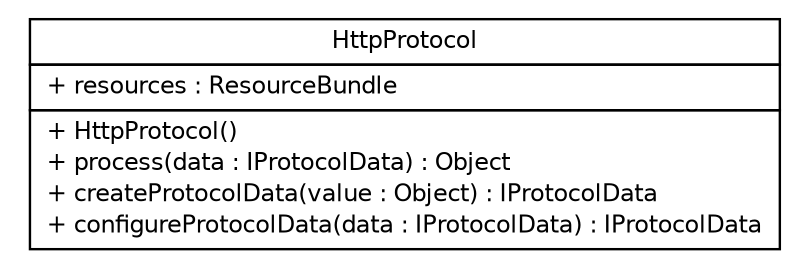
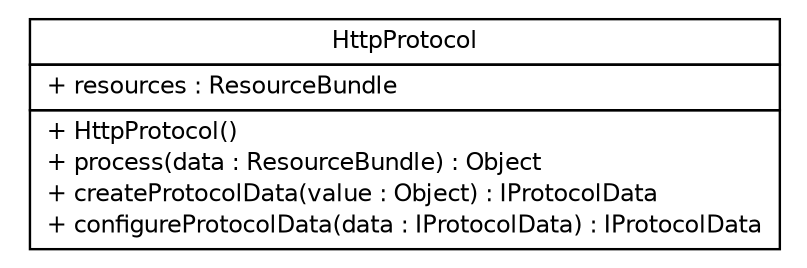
(279, 163) -> (295, 163)
